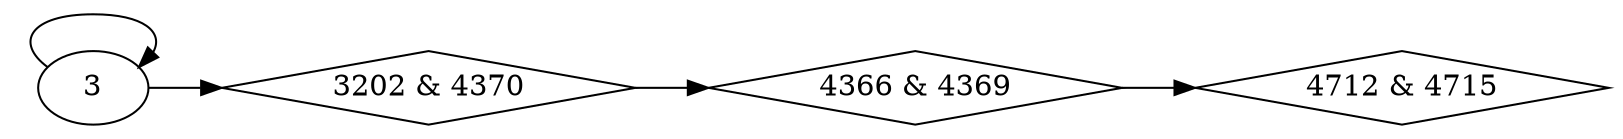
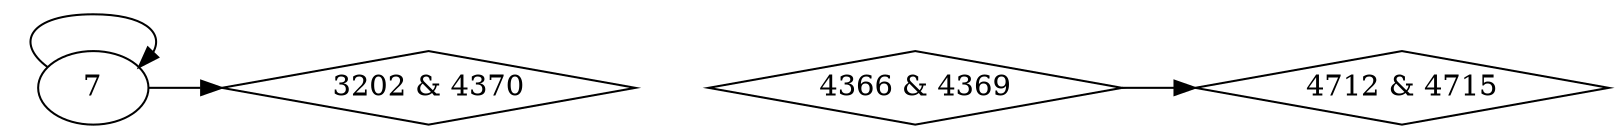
(93, 88) -> (93, 88)
(662, 88) -> none
